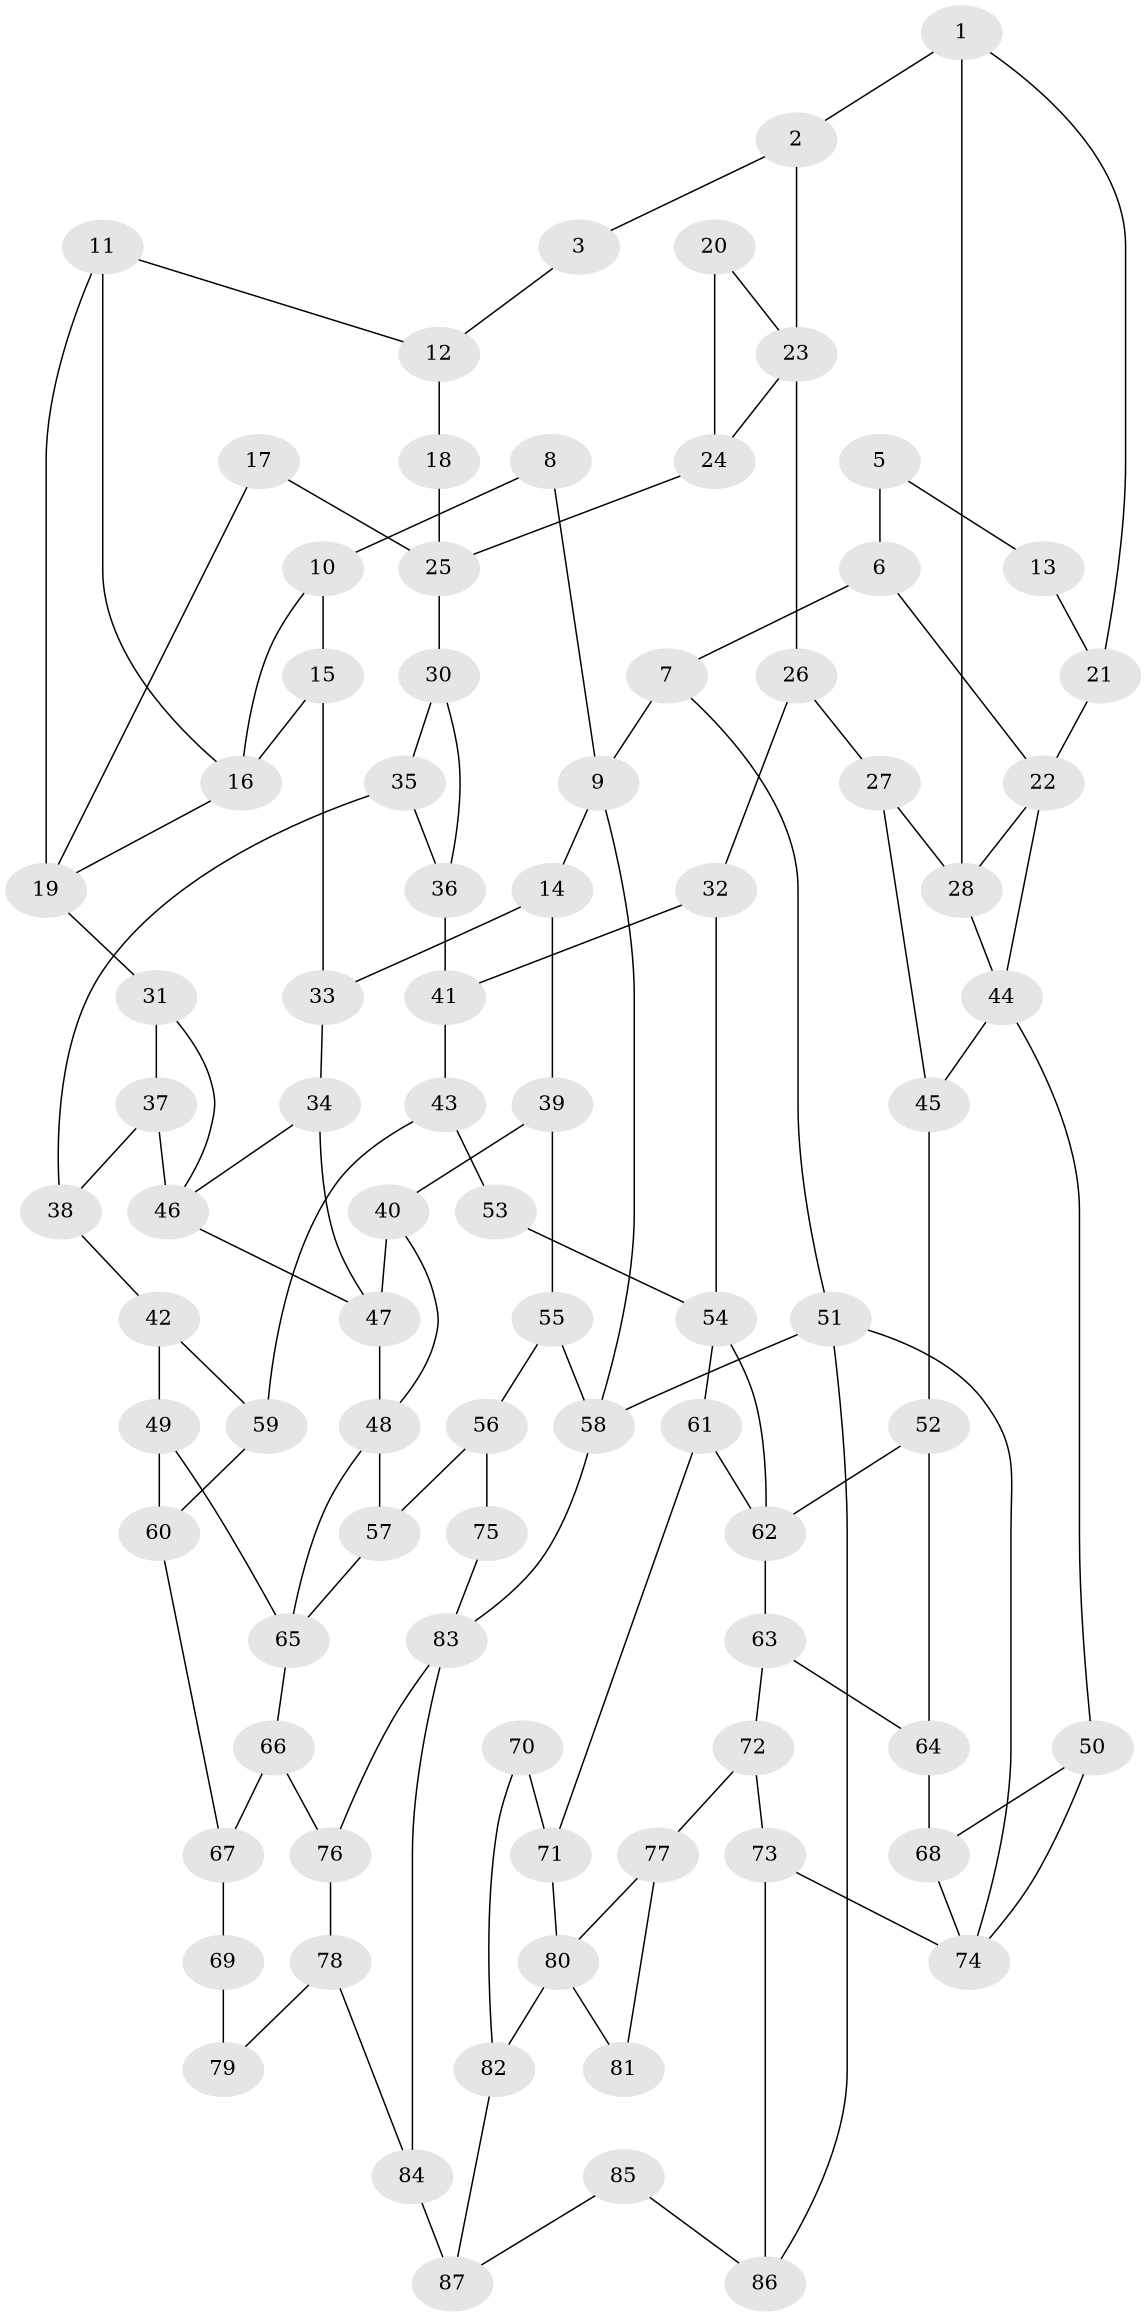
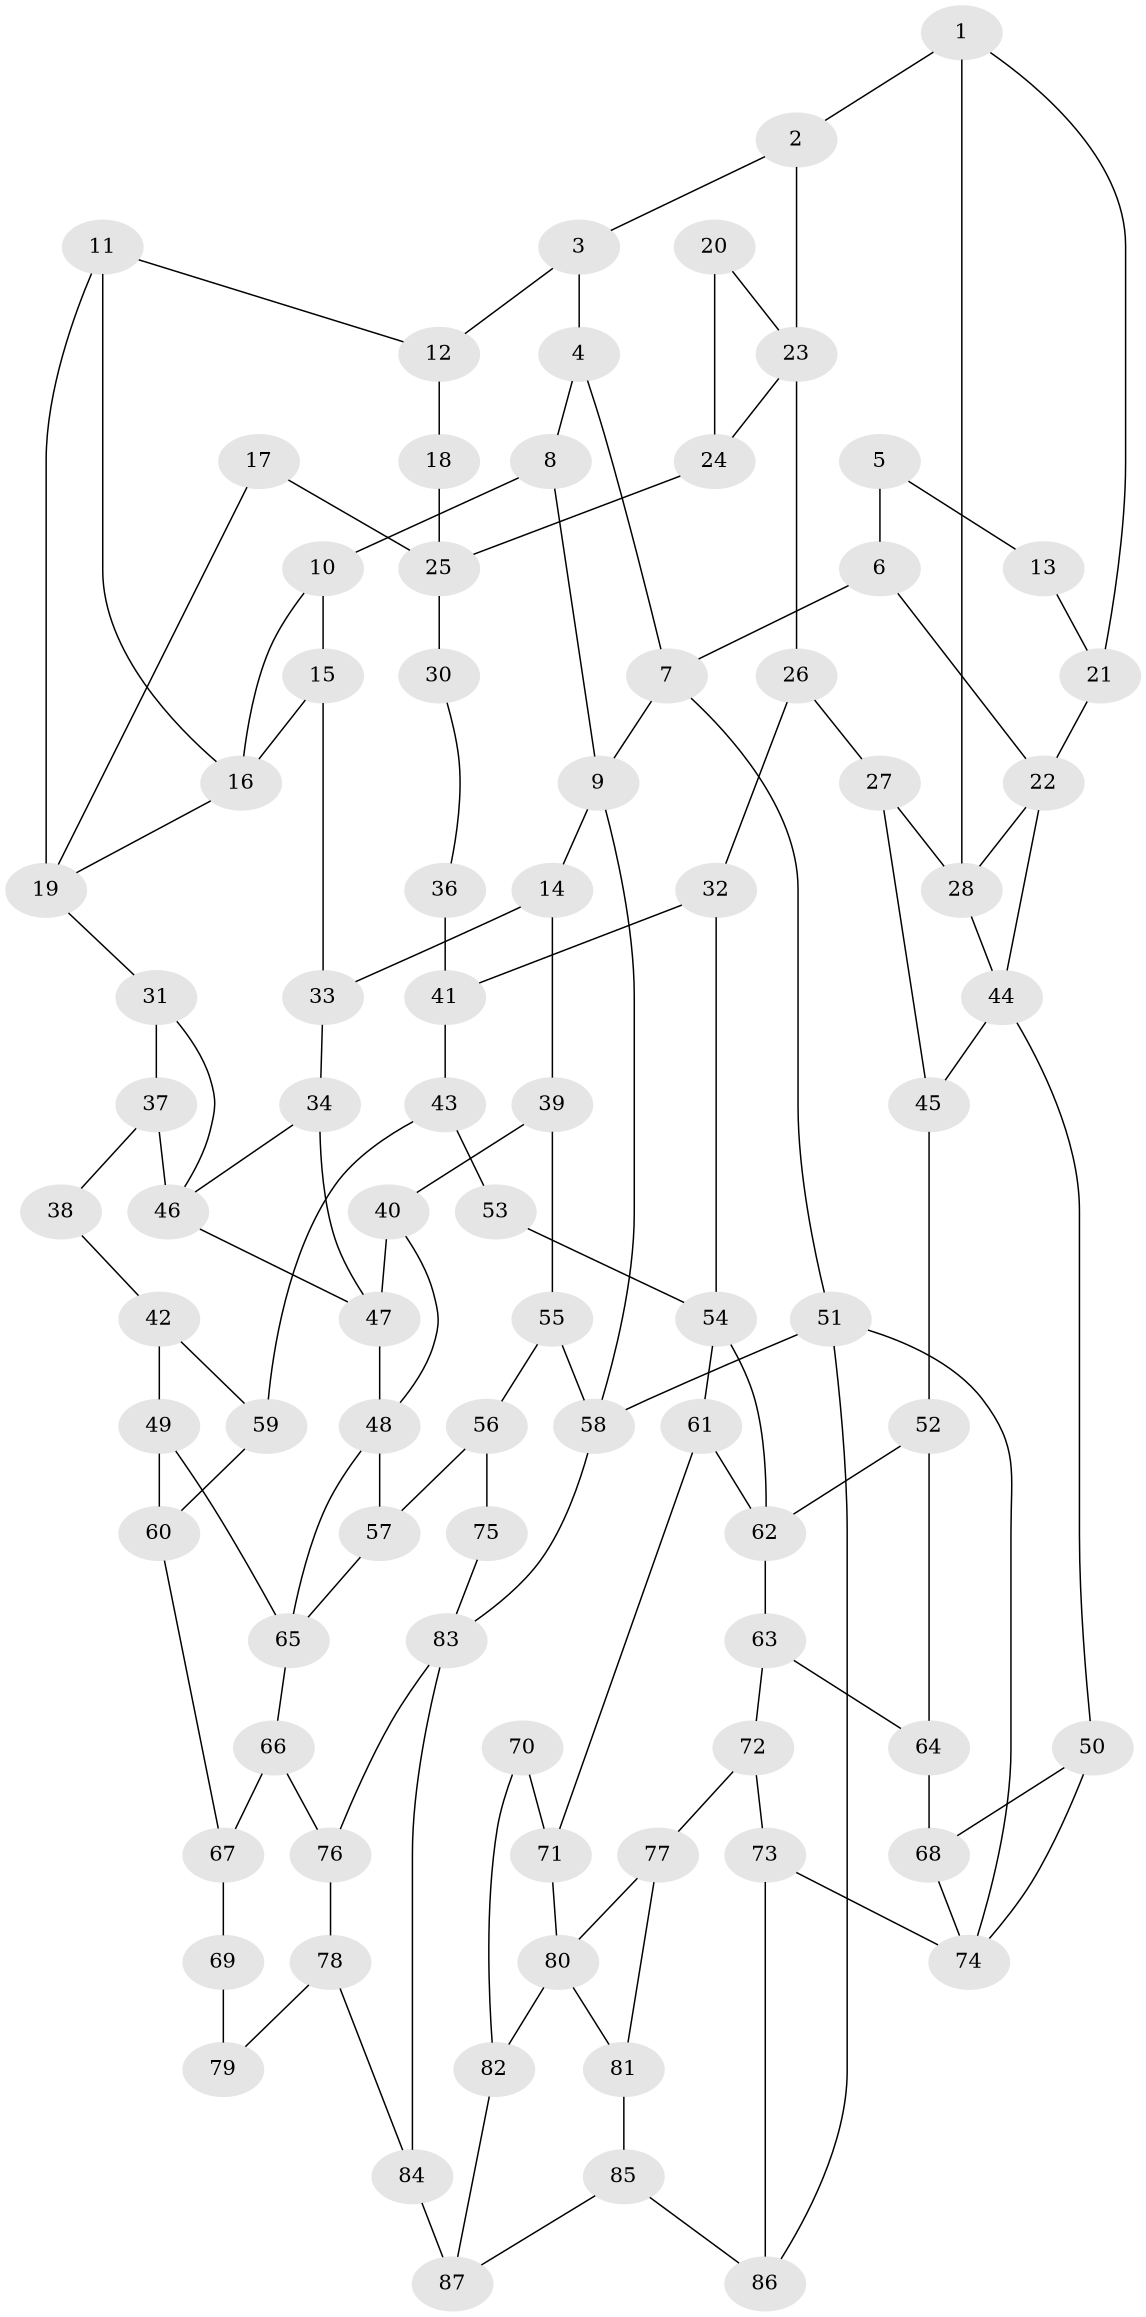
none -> (579, 354)
(405, 783) -> none
none -> (624, 2123)
